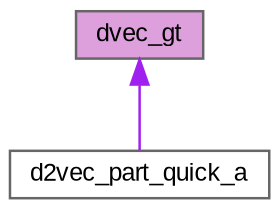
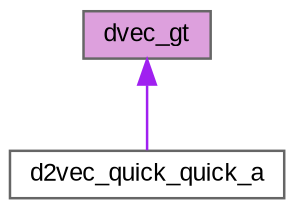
(140, 175) -> (147, 175)
